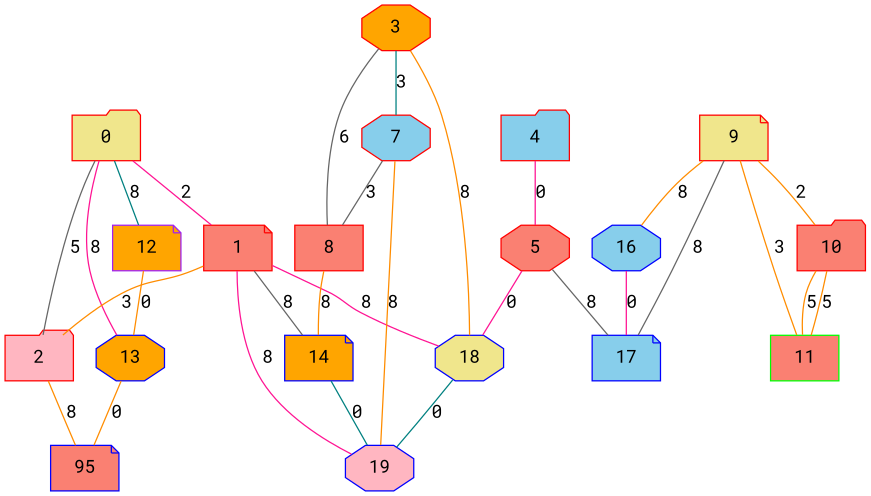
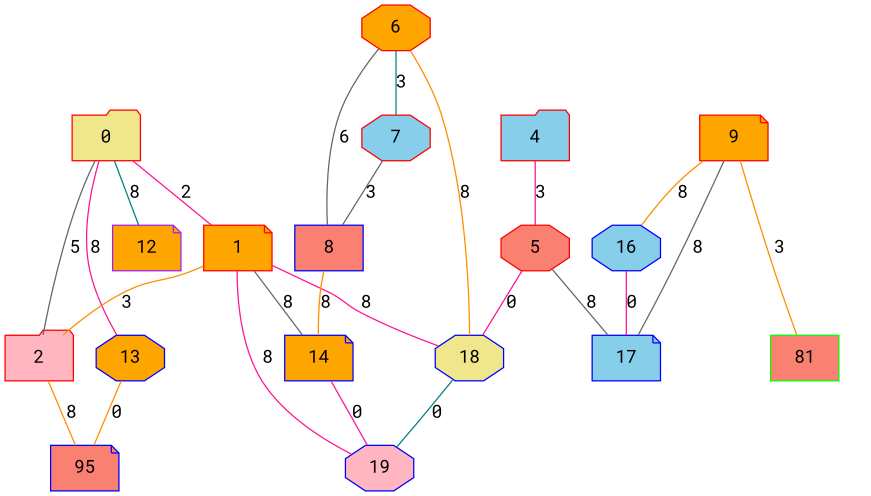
(396, 28) -> (396, 28)
(734, 138) -> (734, 138)
(541, 193) -> (541, 193)
(238, 248) -> (238, 248)
(329, 248) -> (329, 248)
(831, 248) -> none
(139, 303) -> none
(388, 303) -> none
(805, 358) -> (805, 358)
(349, 413) -> (349, 413)
